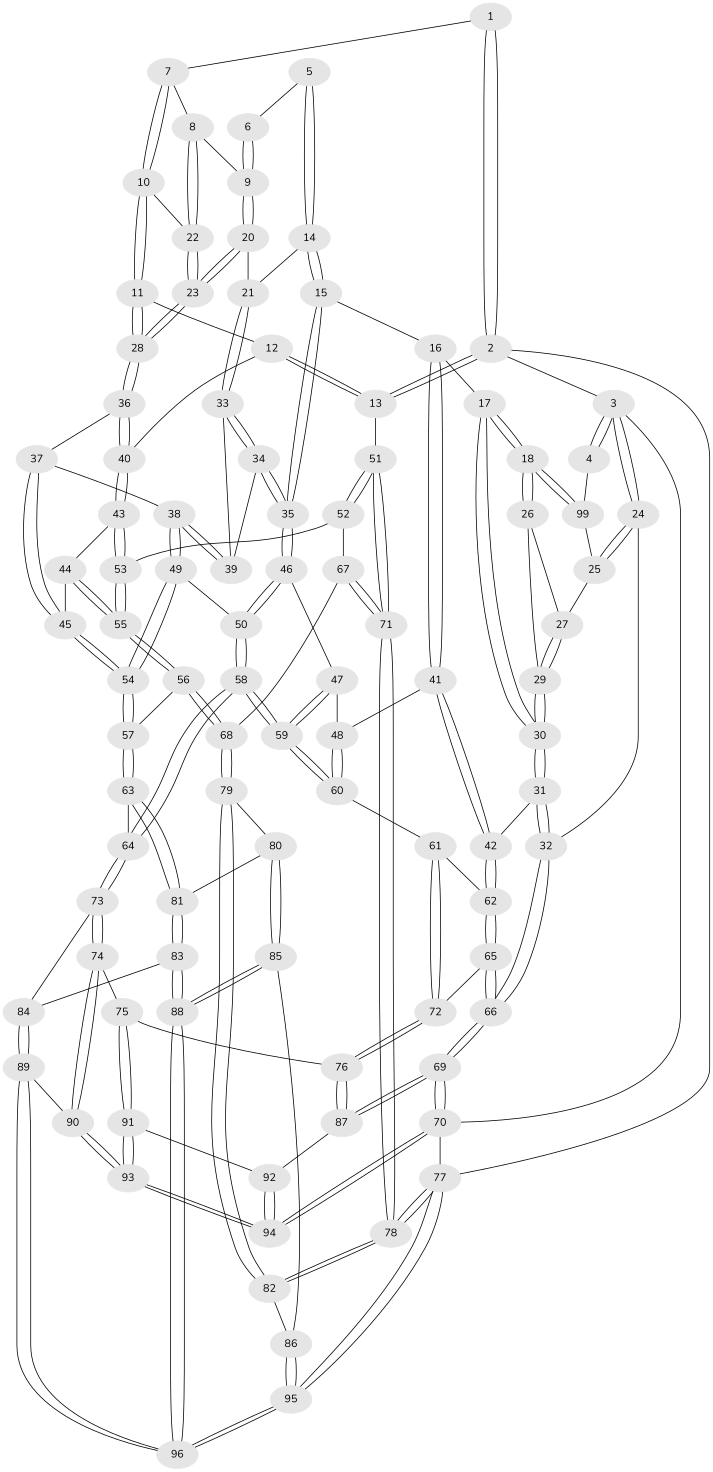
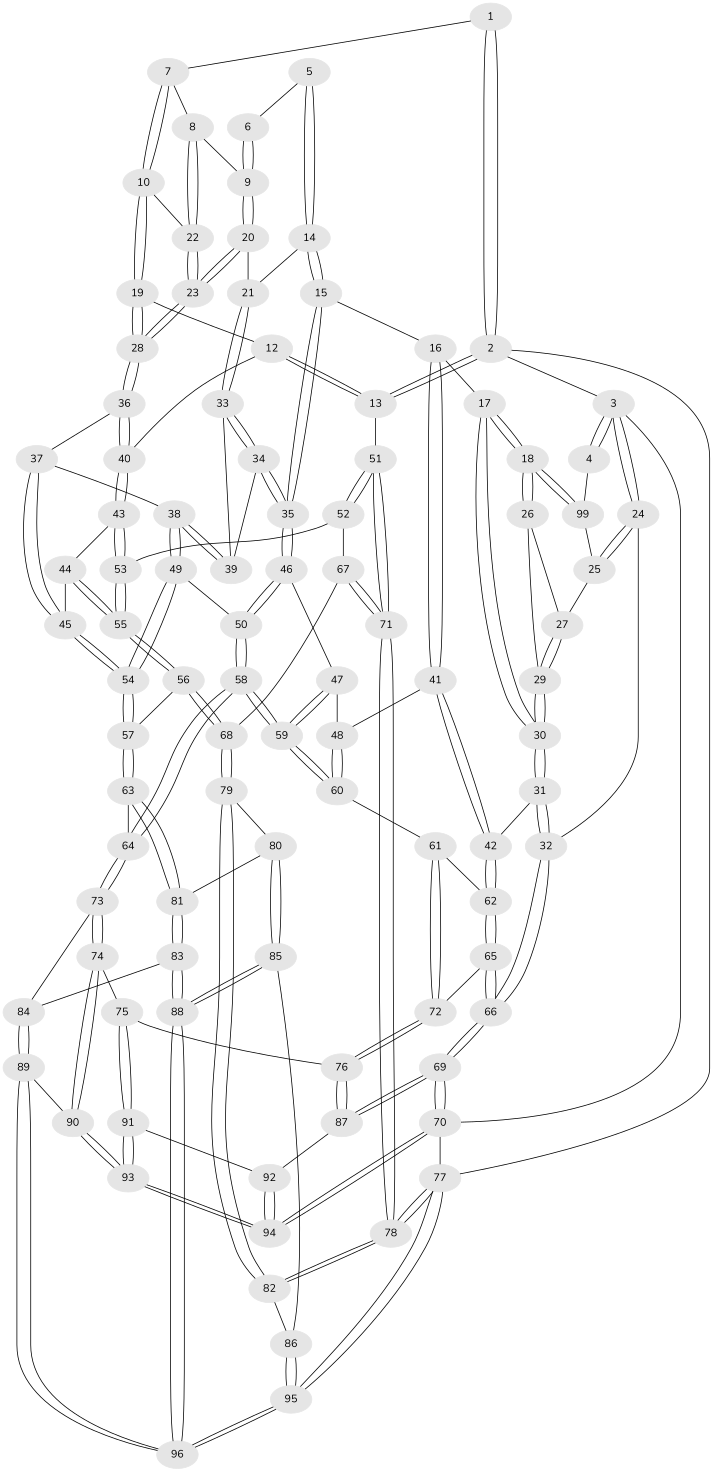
(137, 293) -> (137, 293)
